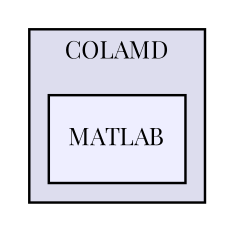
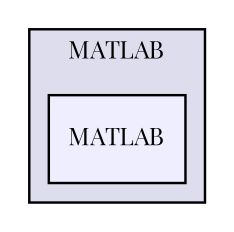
(117, 52) -> (117, 52)
